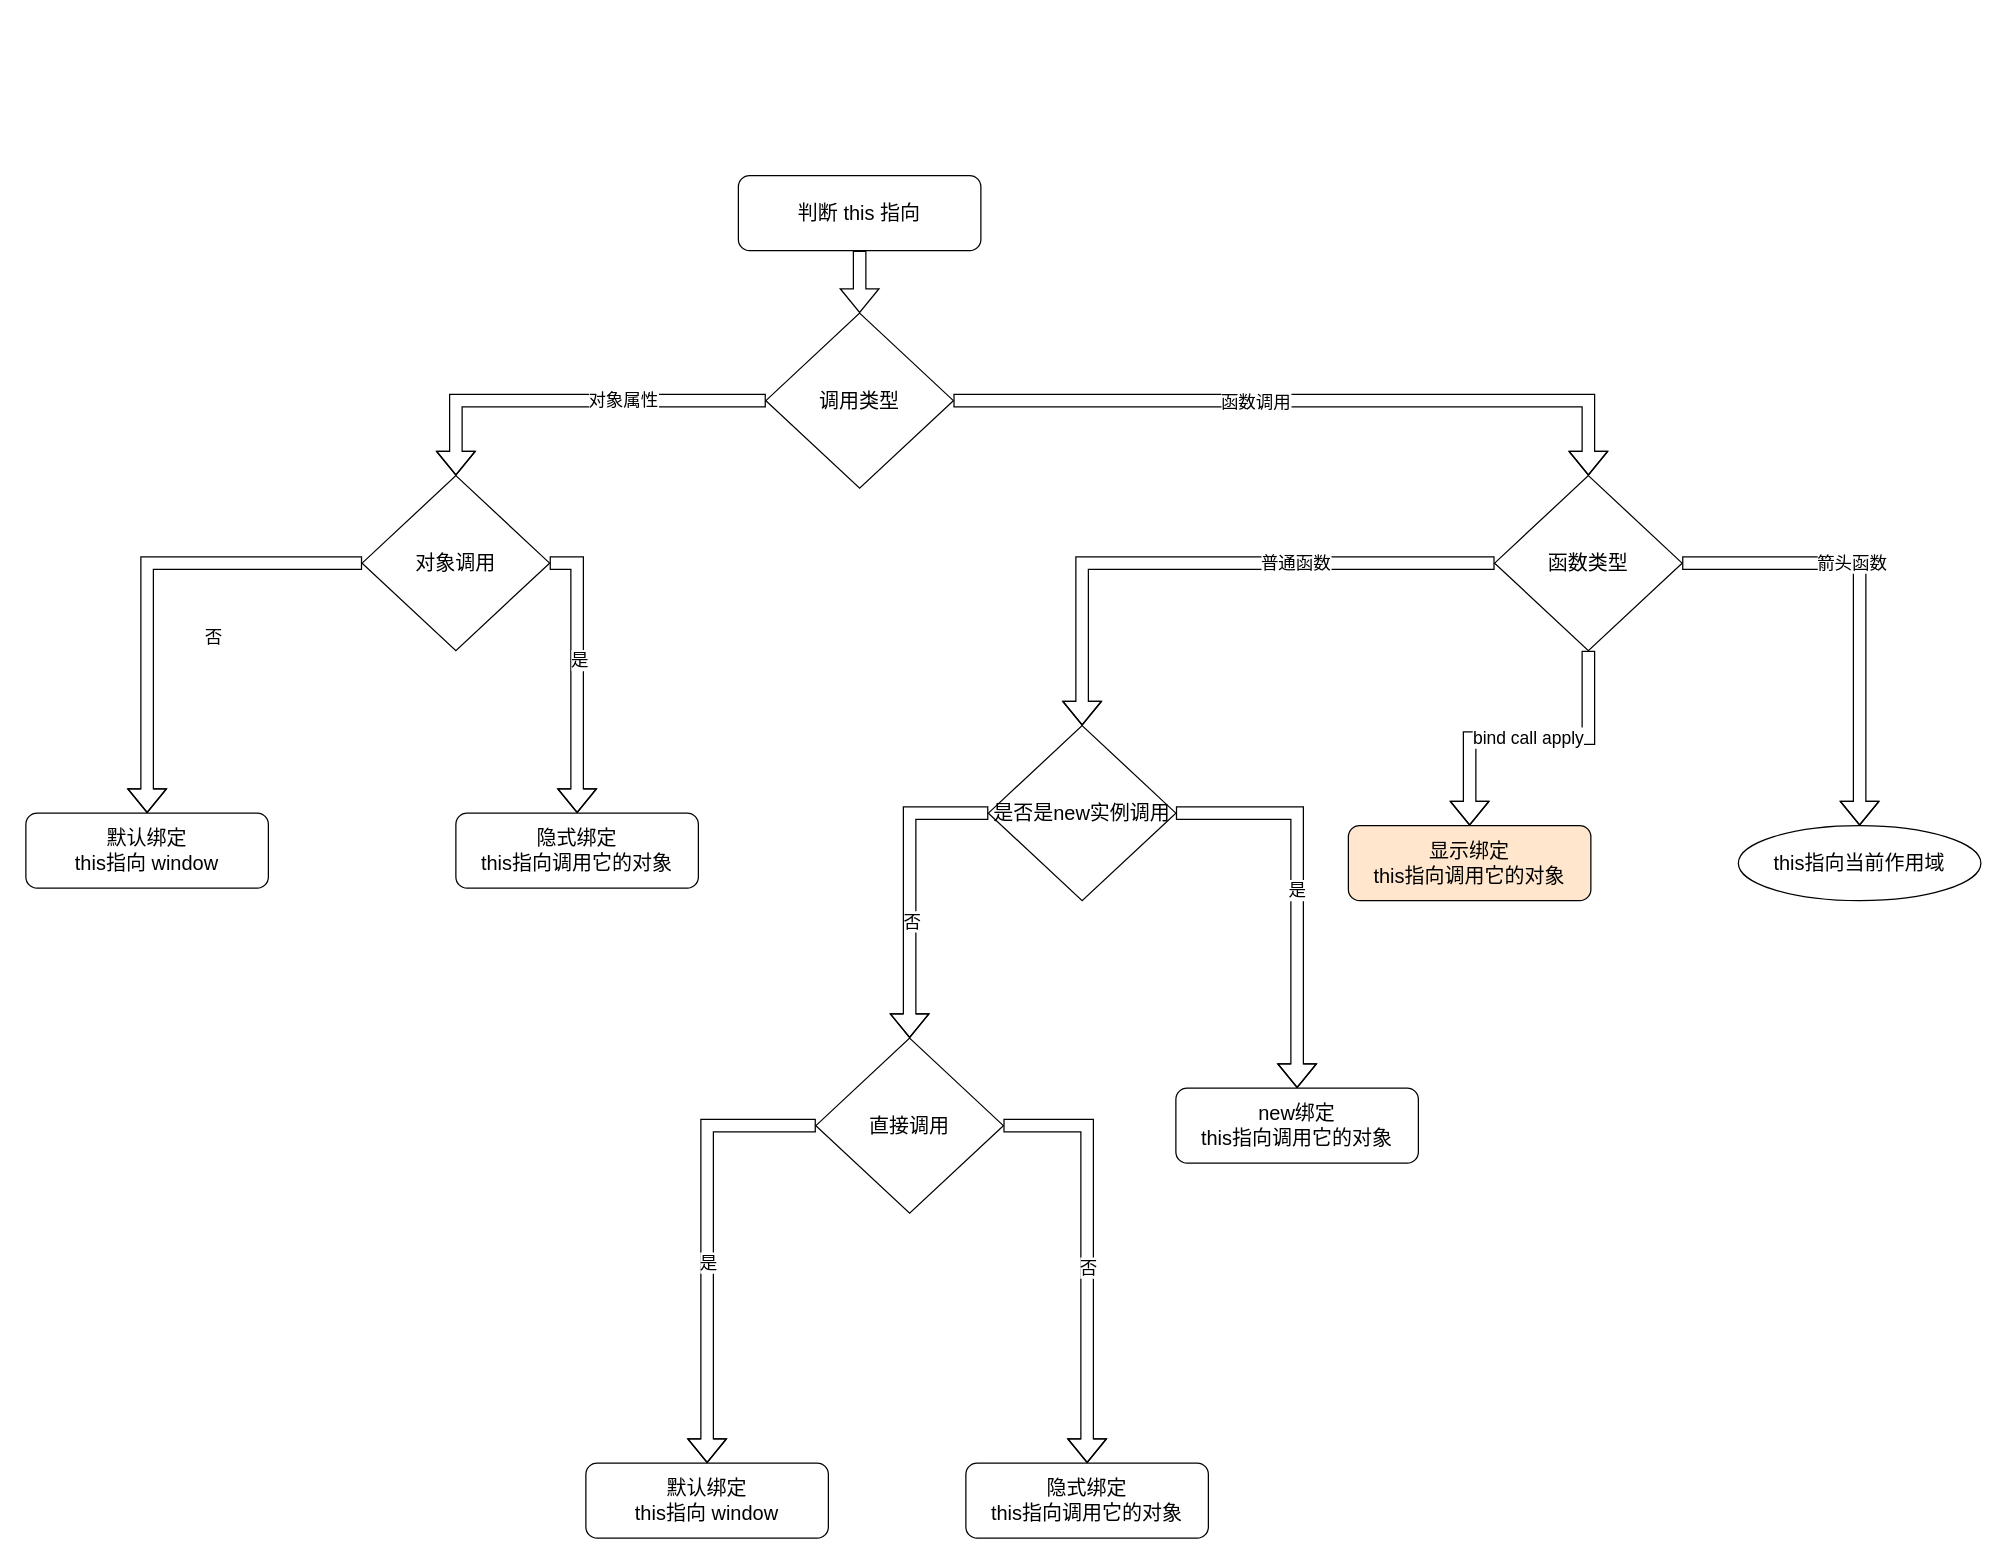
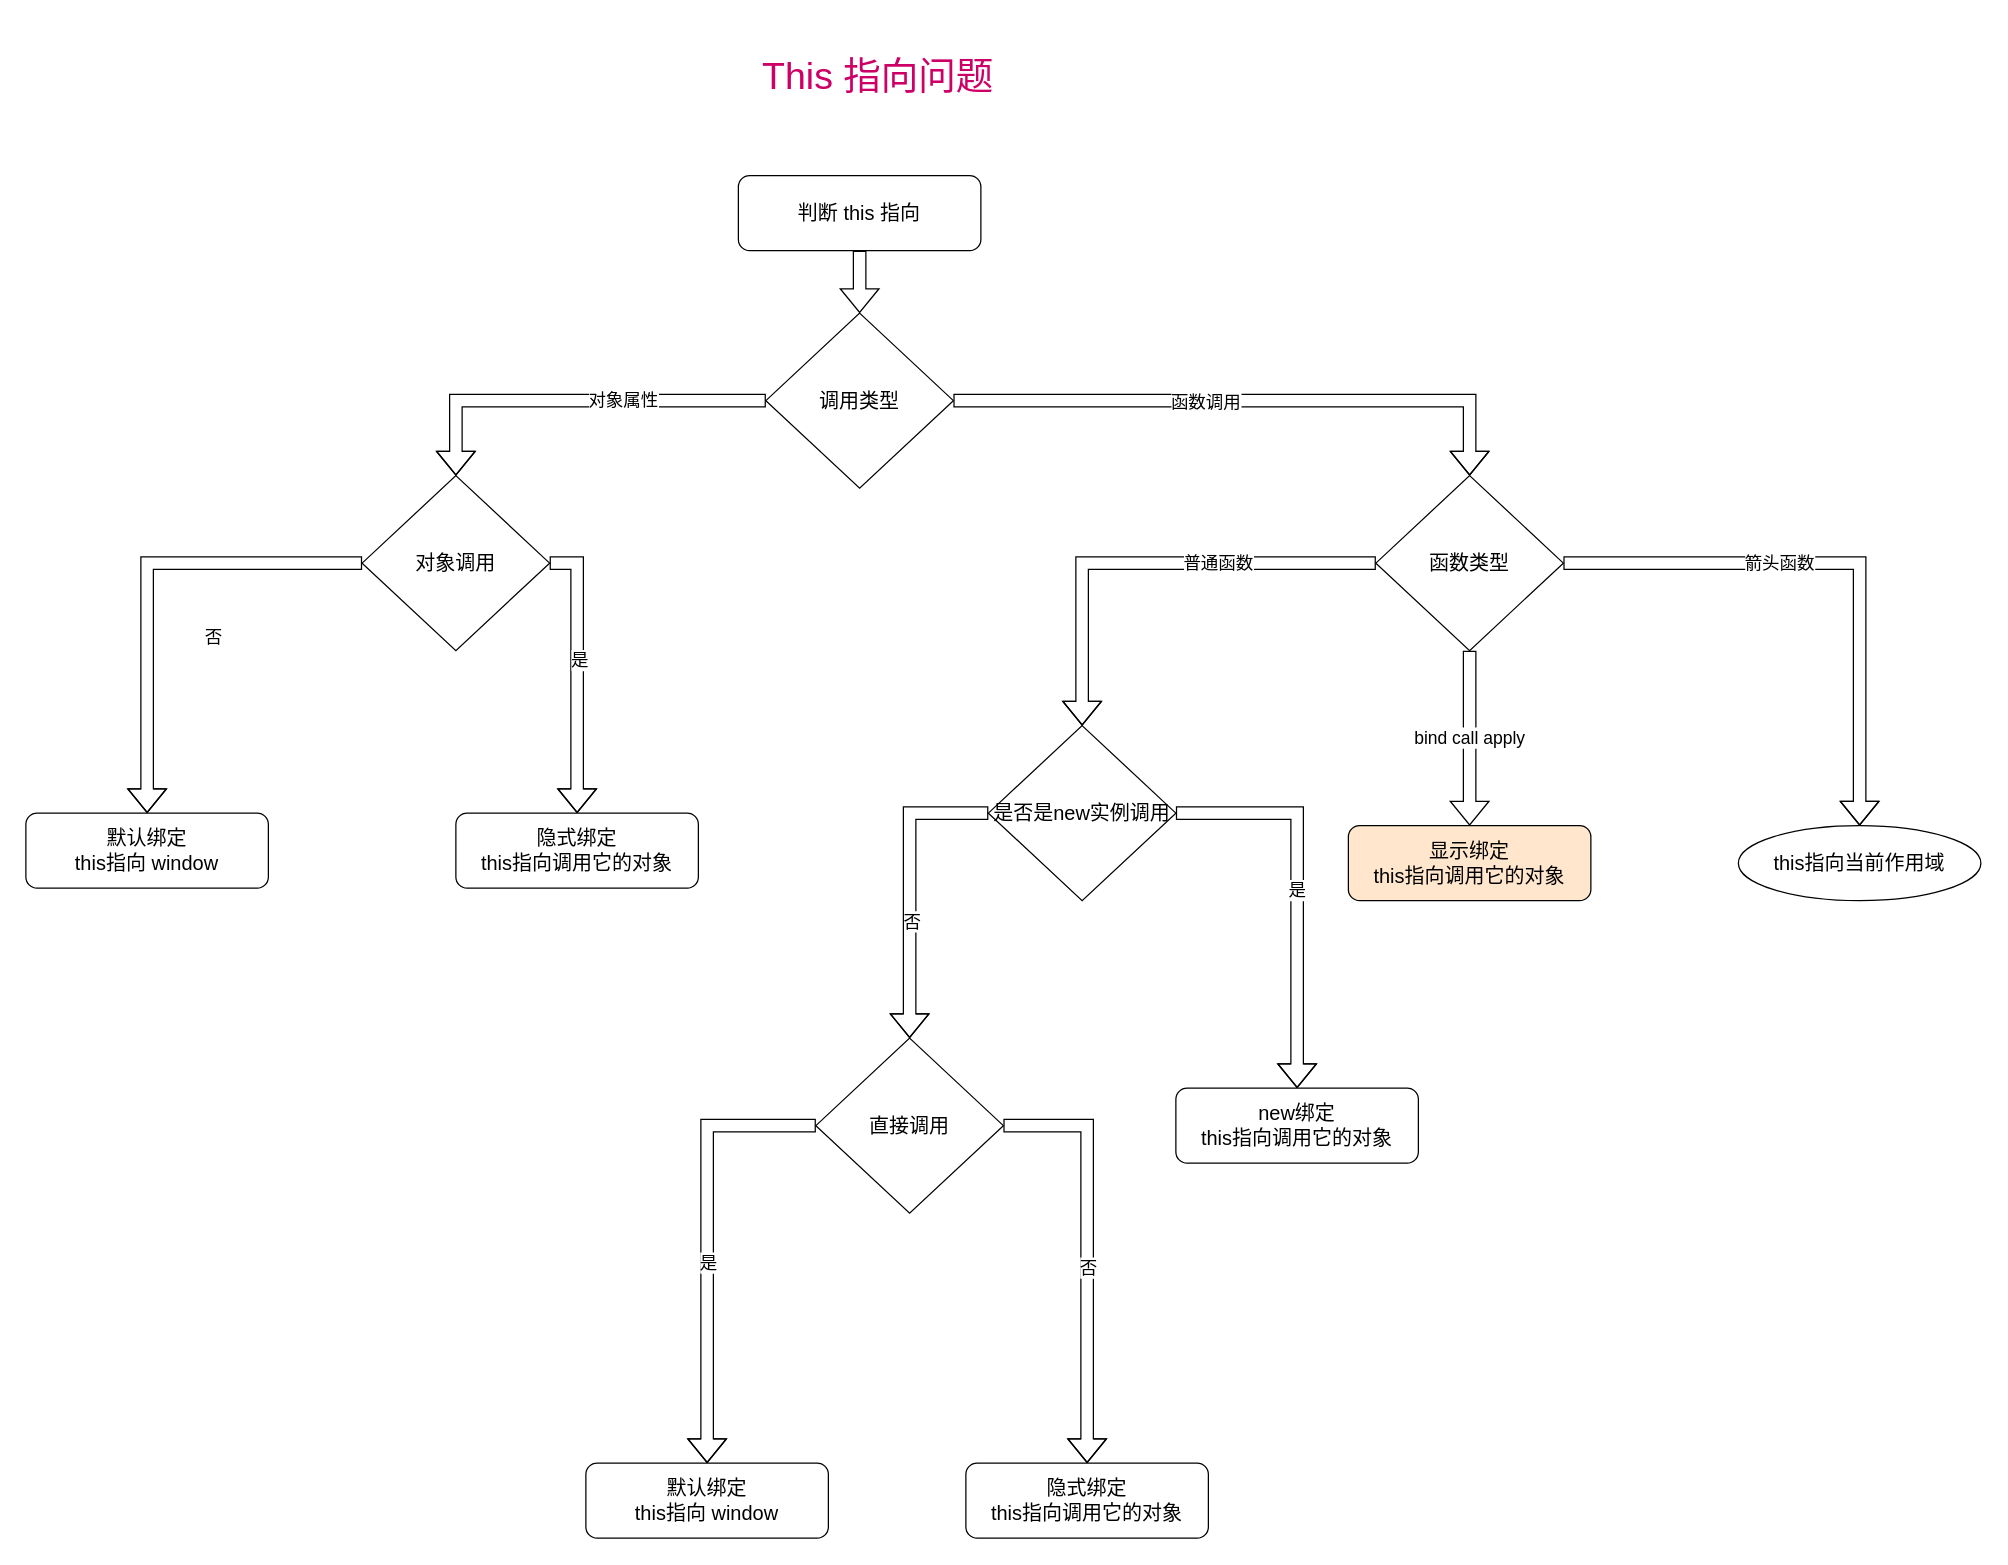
none -> (878, 76)
(1588, 563) -> (1469, 563)
